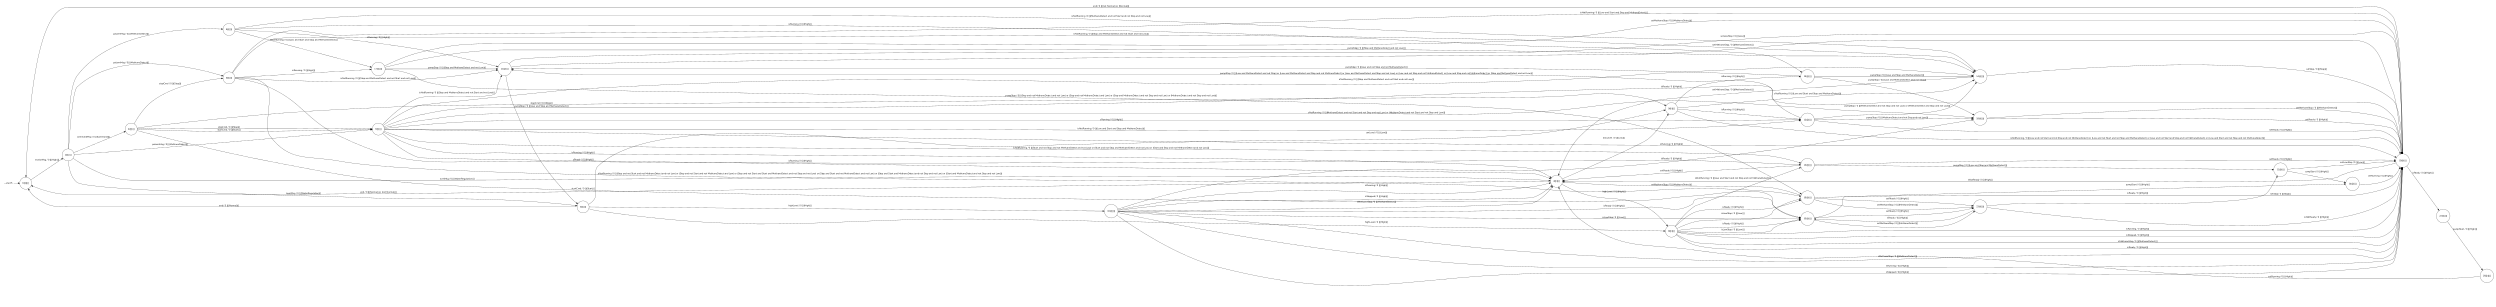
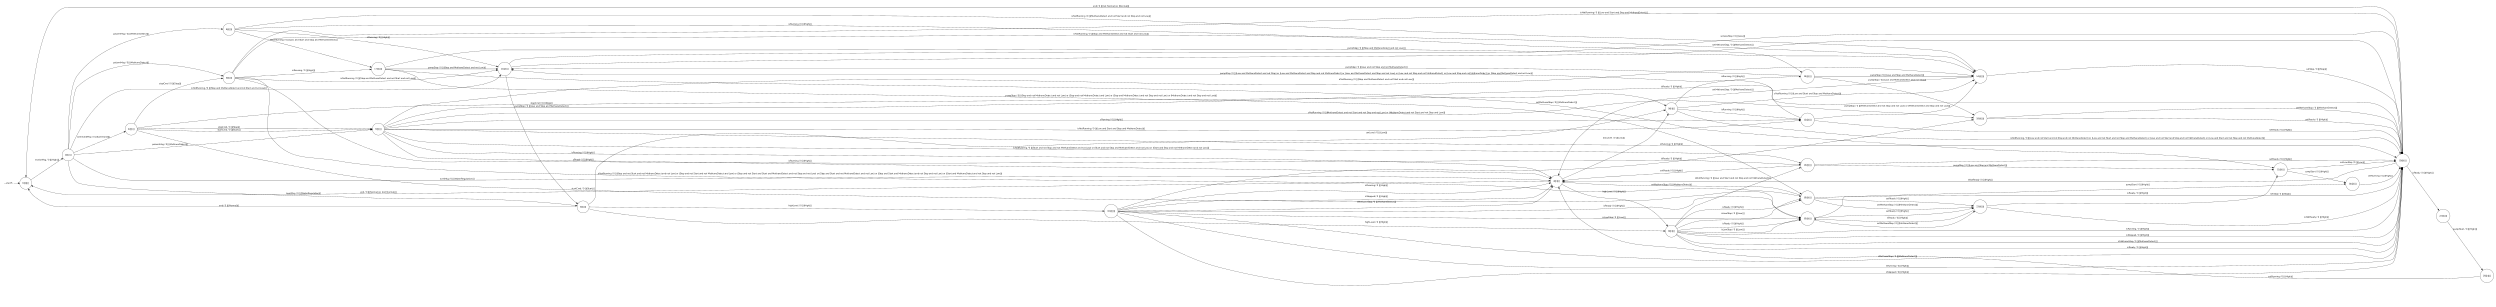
(1396, 44) -> (1330, 93)
(443, 97) -> (260, 89)
(1893, 119) -> none
